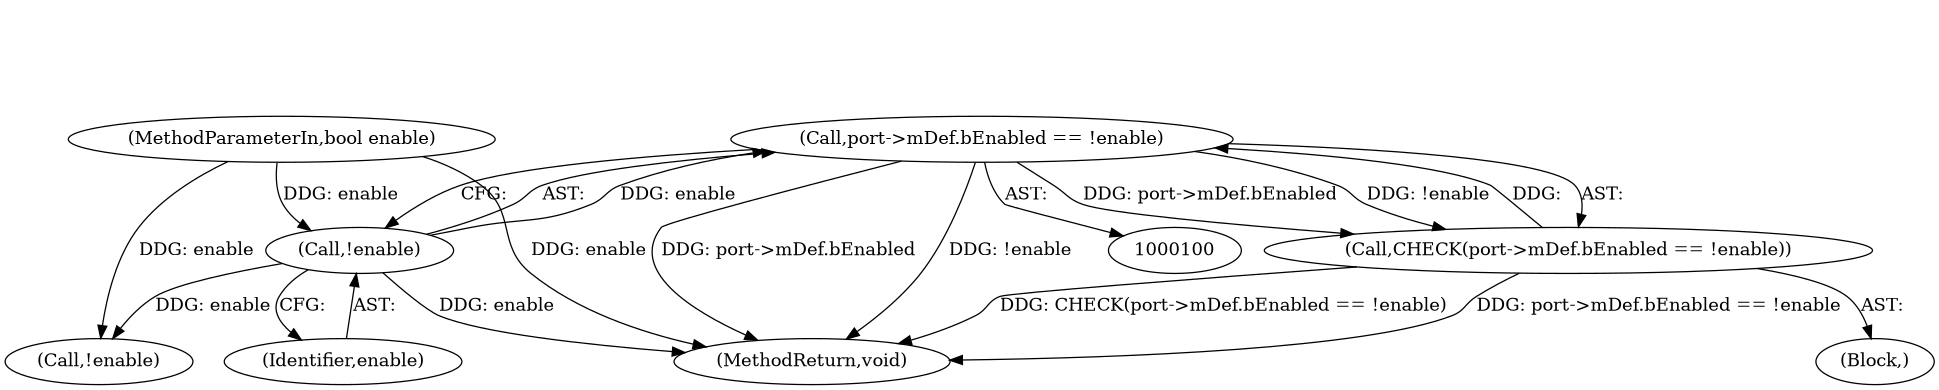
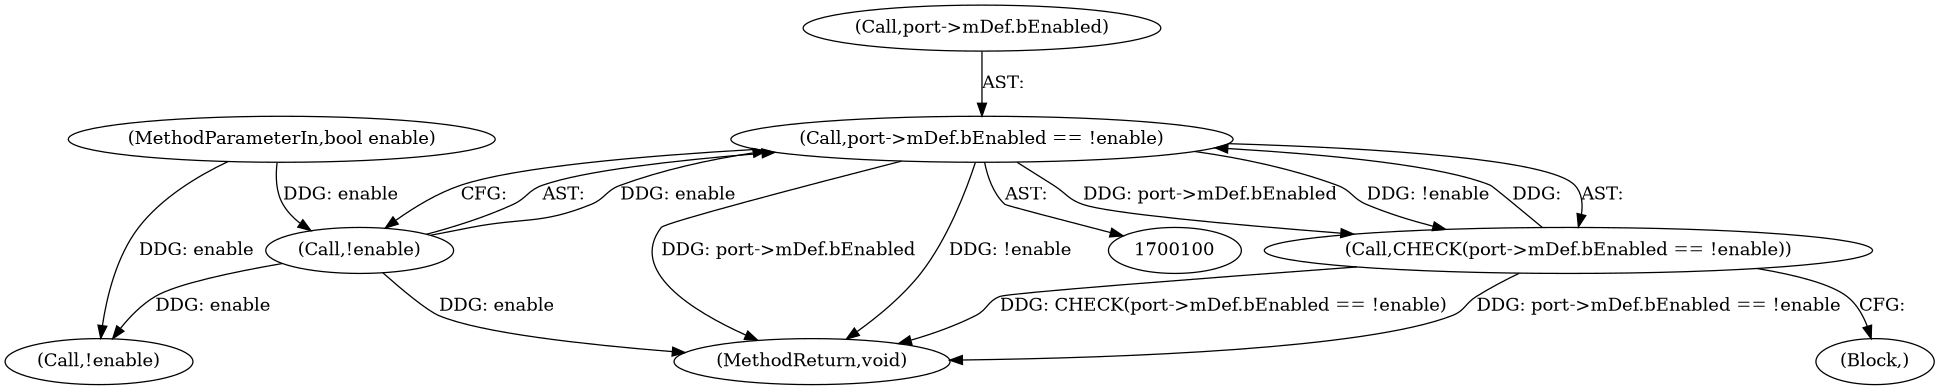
none -> (982, 28)
(1175, 250) -> (1175, 250)
(535, 276) -> none
(1885, 306) -> (1885, 306)
(343, 362) -> none
